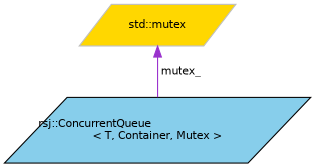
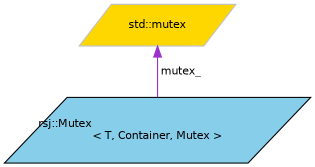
(158, 130) -> (158, 130)
